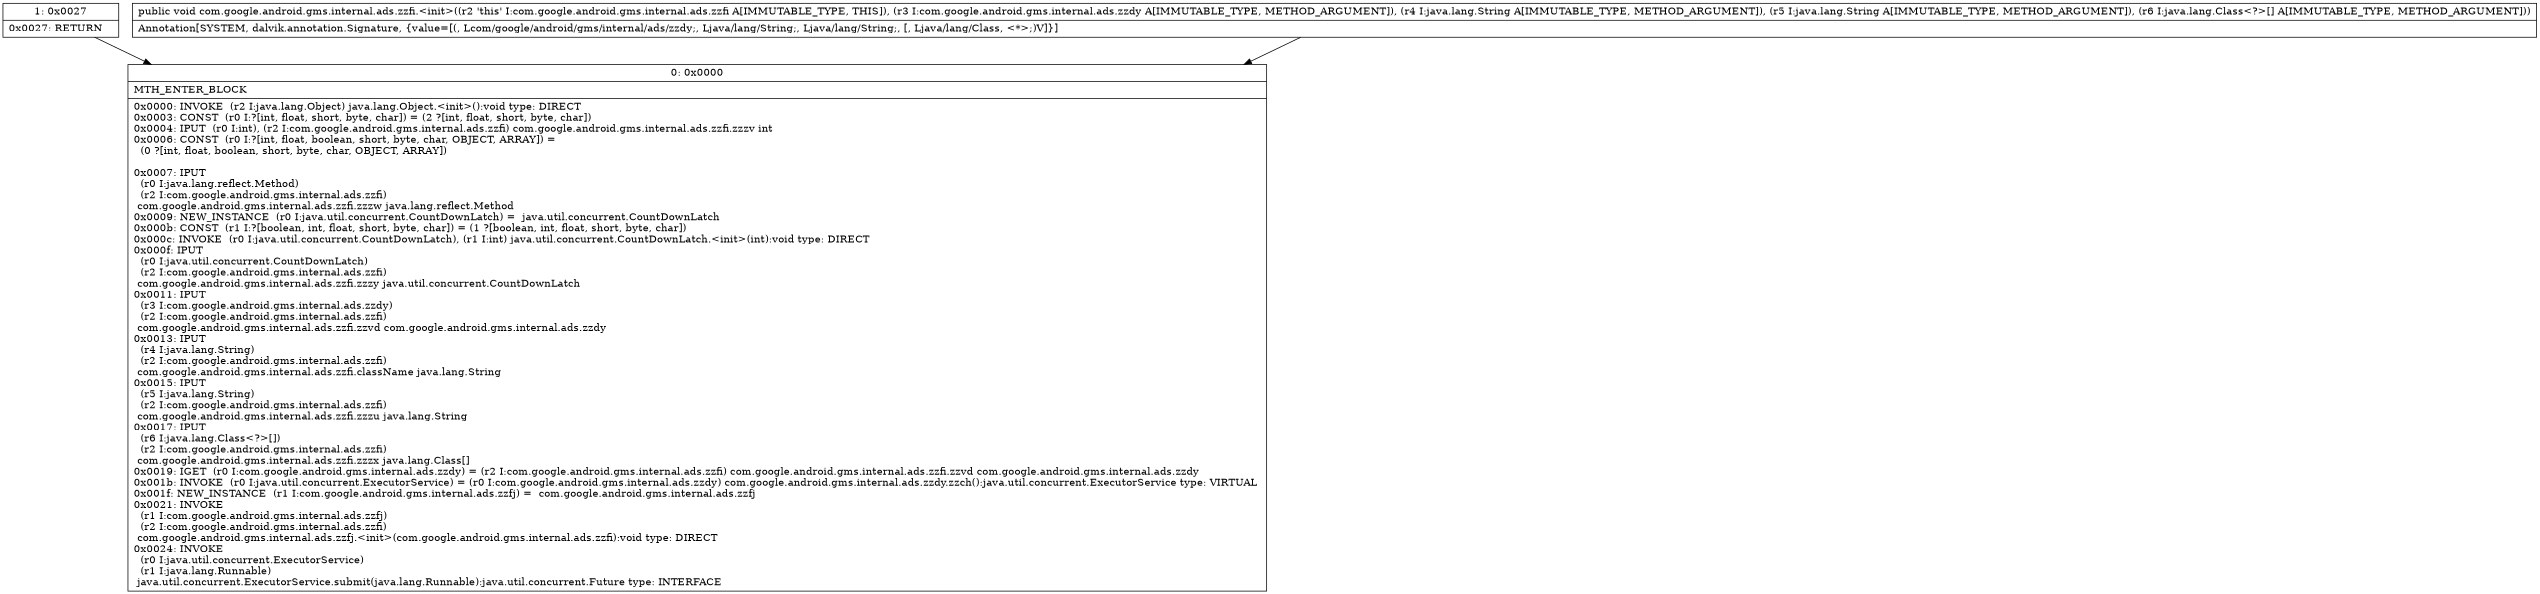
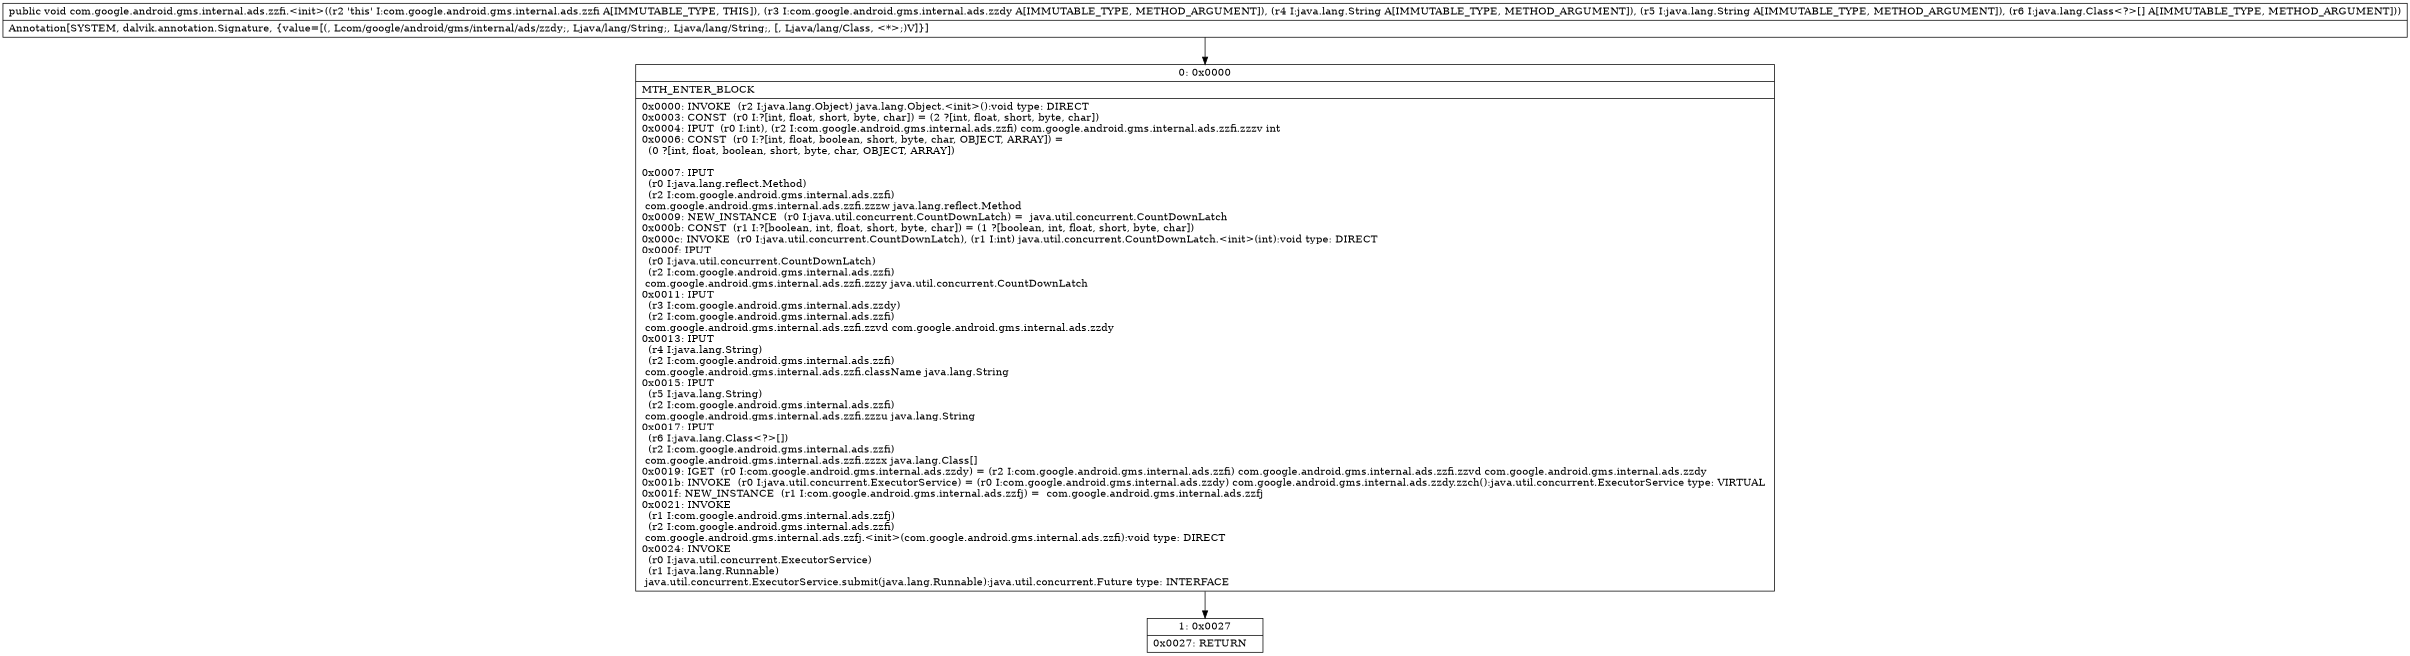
(120, 49) -> (1205, 601)
